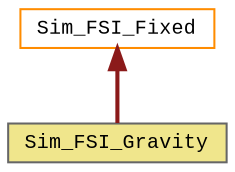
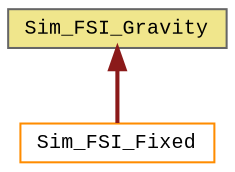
(117, 96) -> (117, 96)
